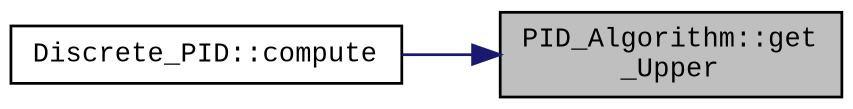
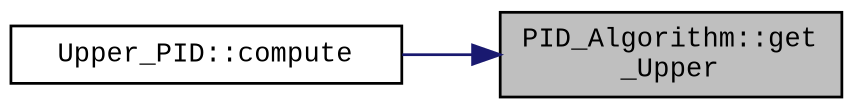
(206, 55) -> (206, 55)
